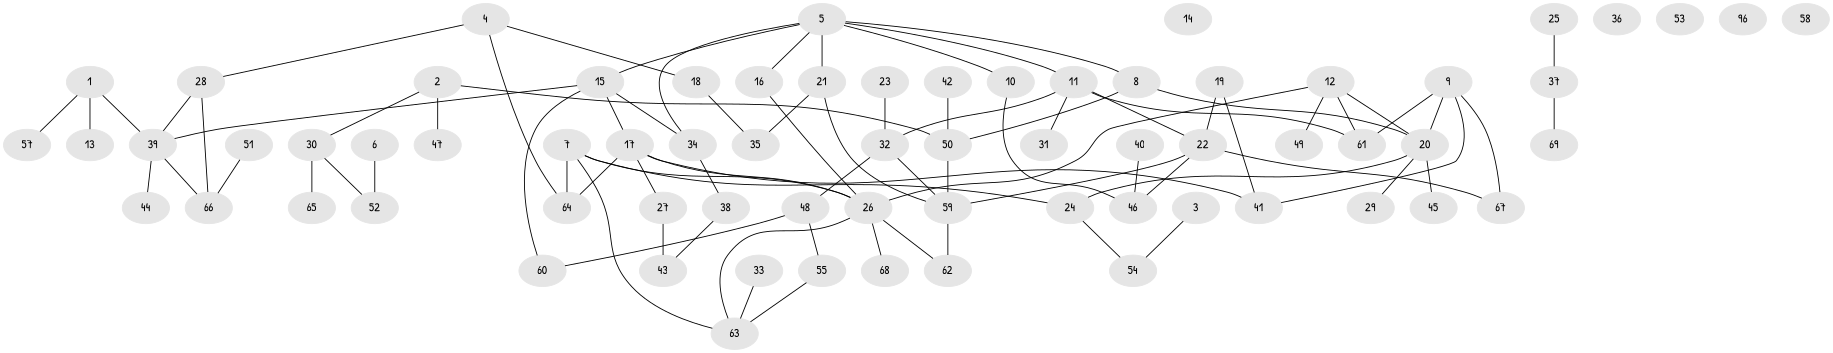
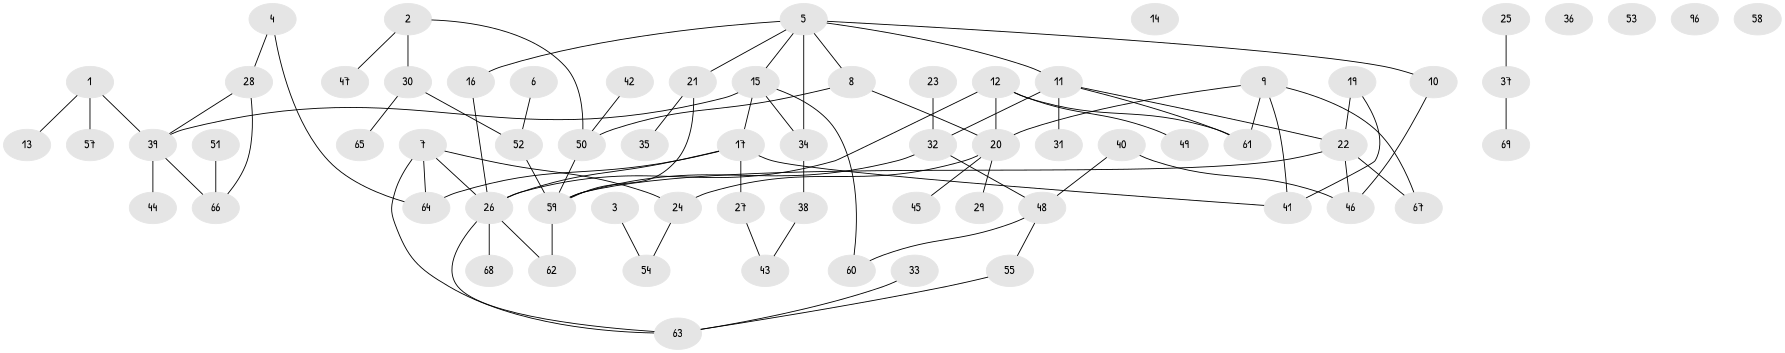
(696, 82) -> none
none -> (1082, 176)
none -> (538, 181)
